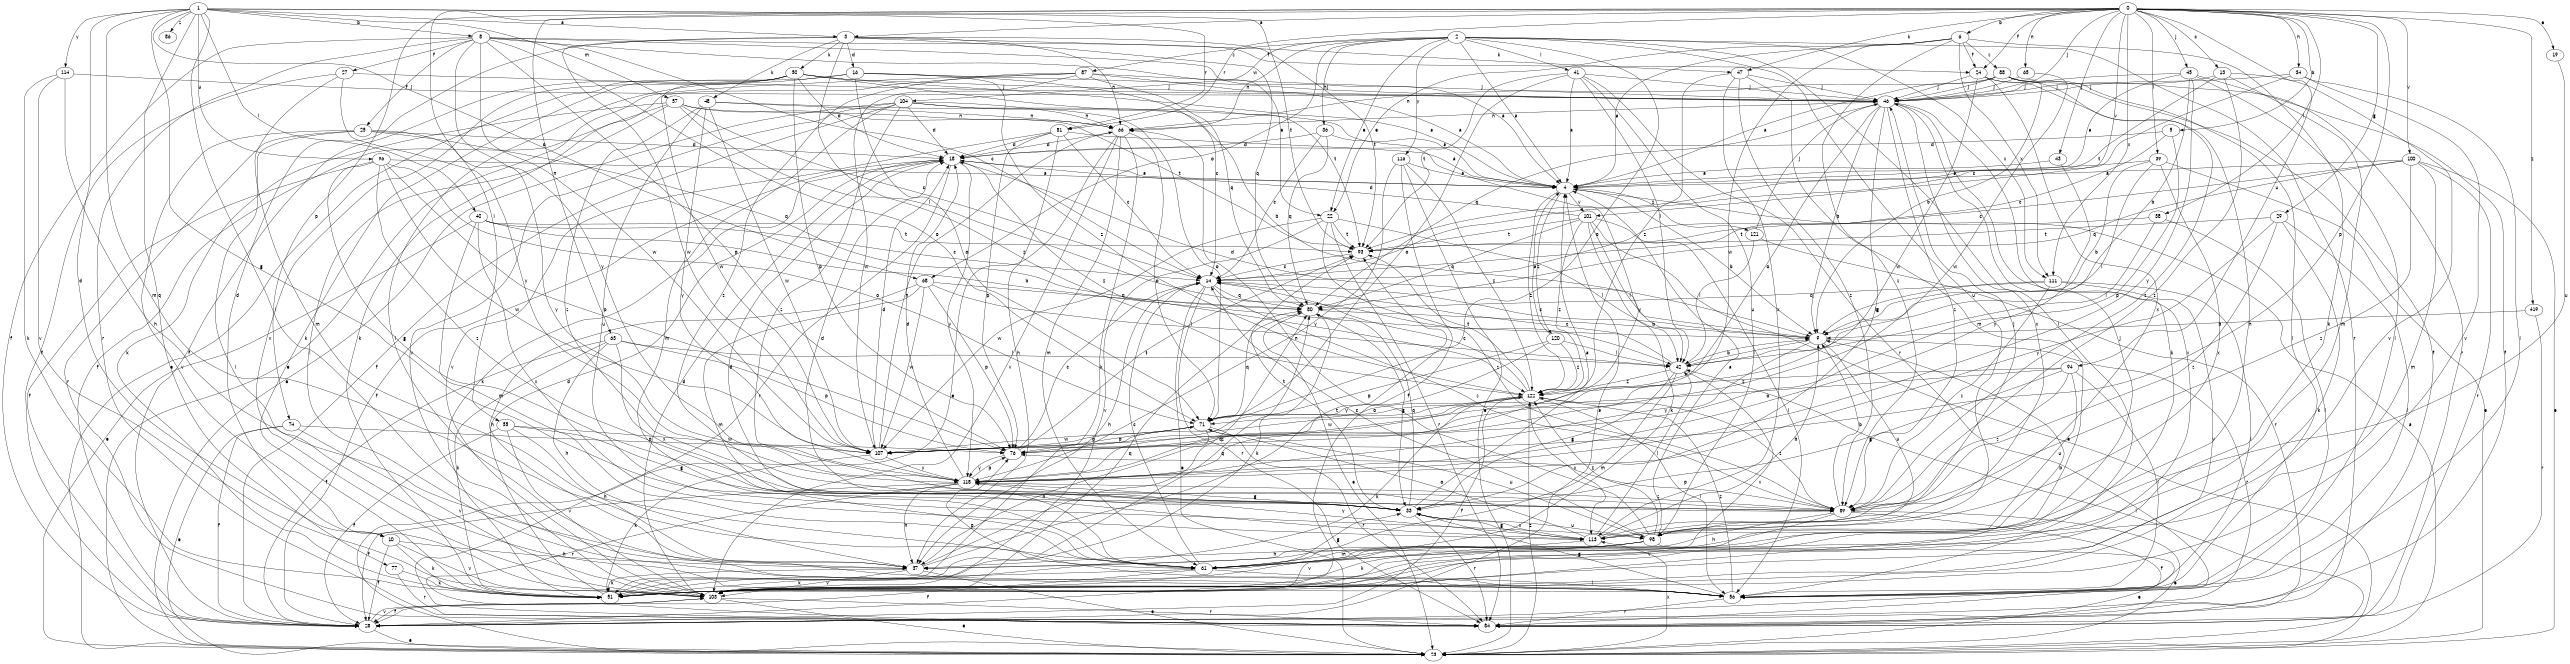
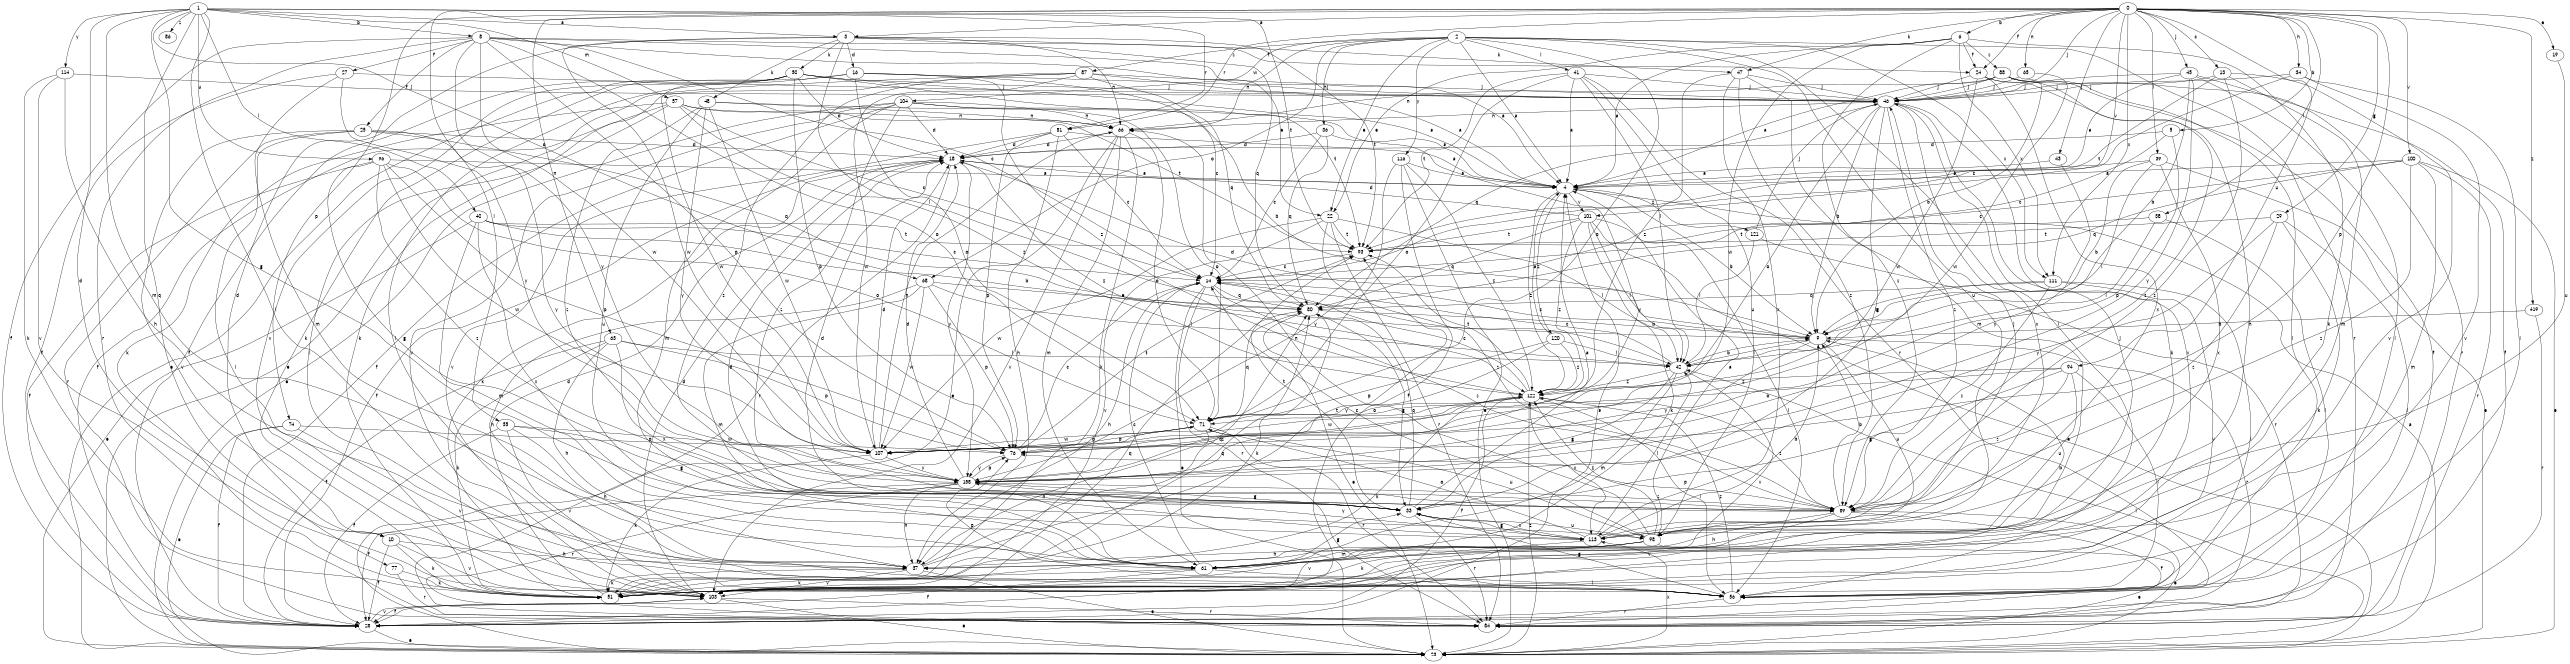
(1123, 296) -> (1123, 296)
(967, 483) -> (967, 483)
